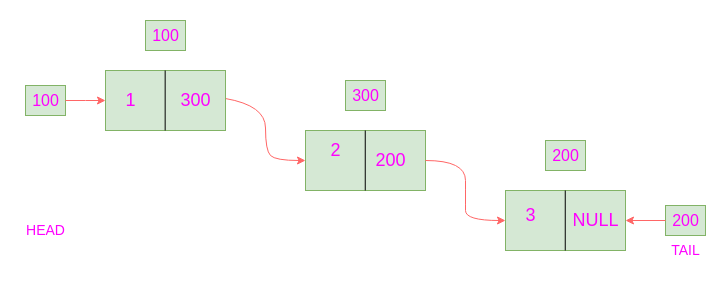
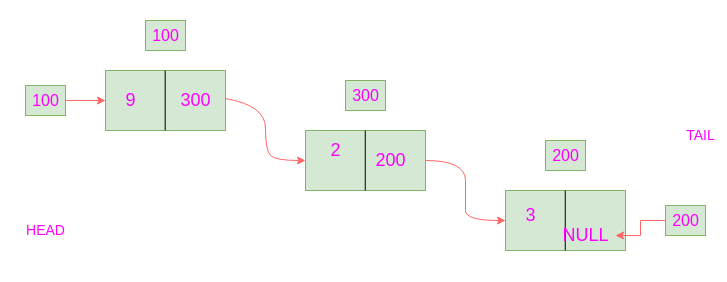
(131, 101) -> (131, 101)
(596, 221) -> (586, 236)
(686, 251) -> (701, 136)
